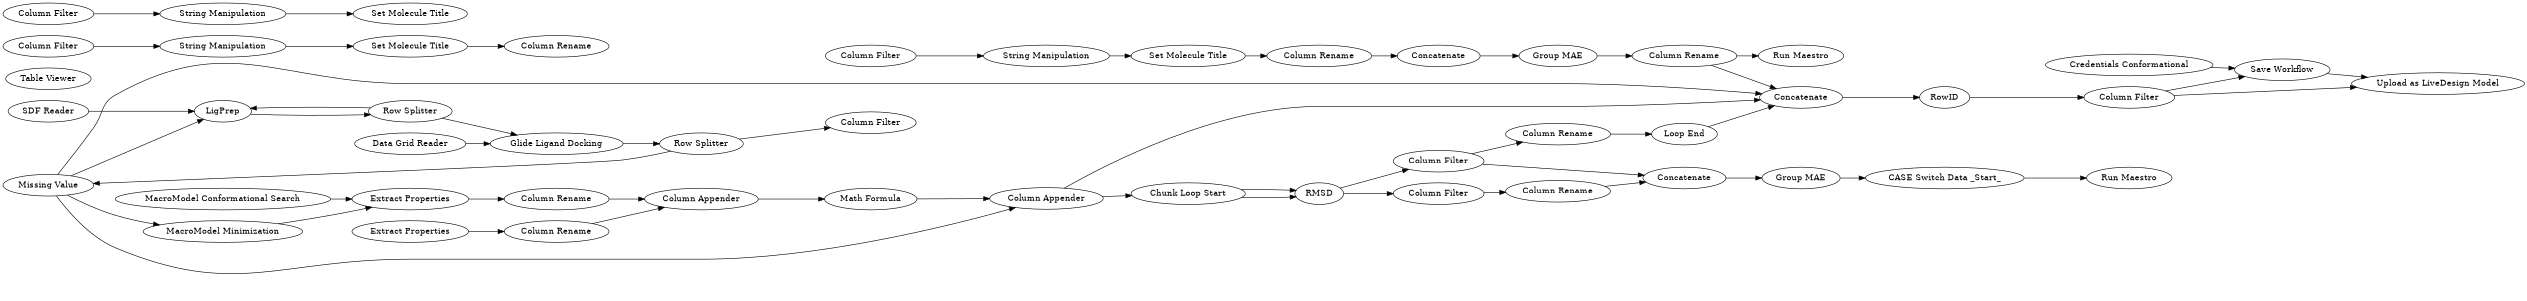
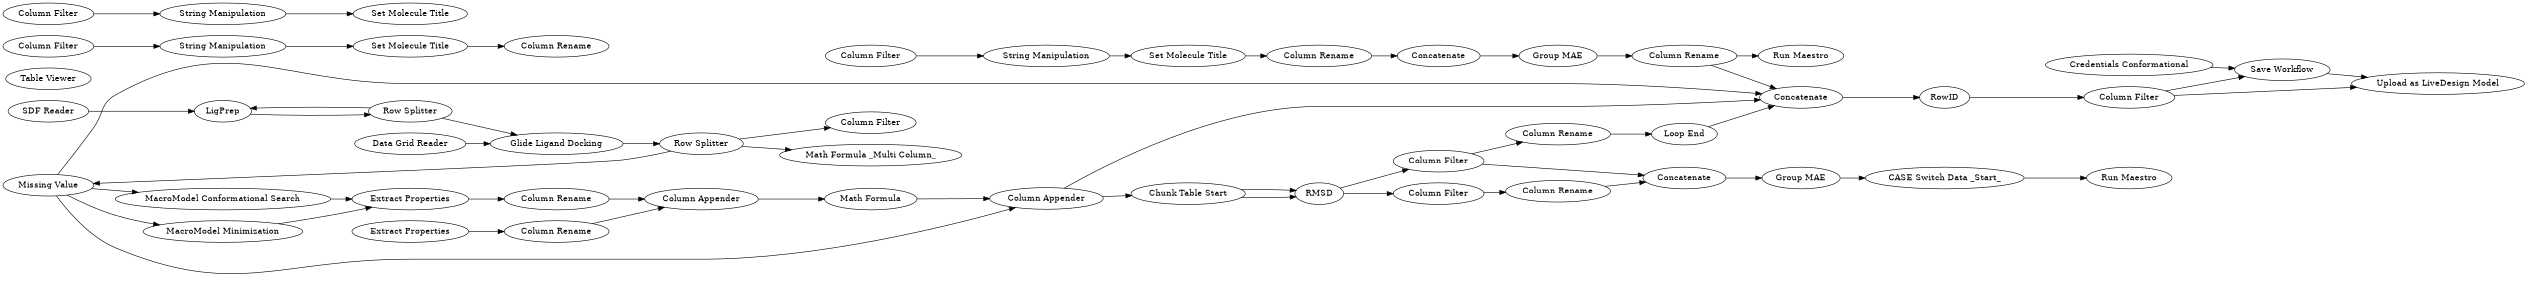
(135, 149) -> (112, 190)
none -> (871, 155)
(1188, 194) -> (1188, 194)
